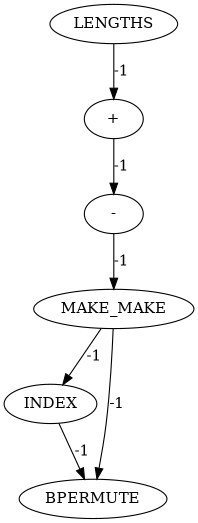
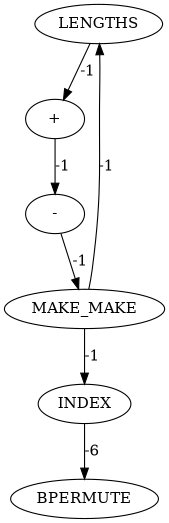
(109, 399) -> (100, 172)
(82, 451) -> (92, 451)
